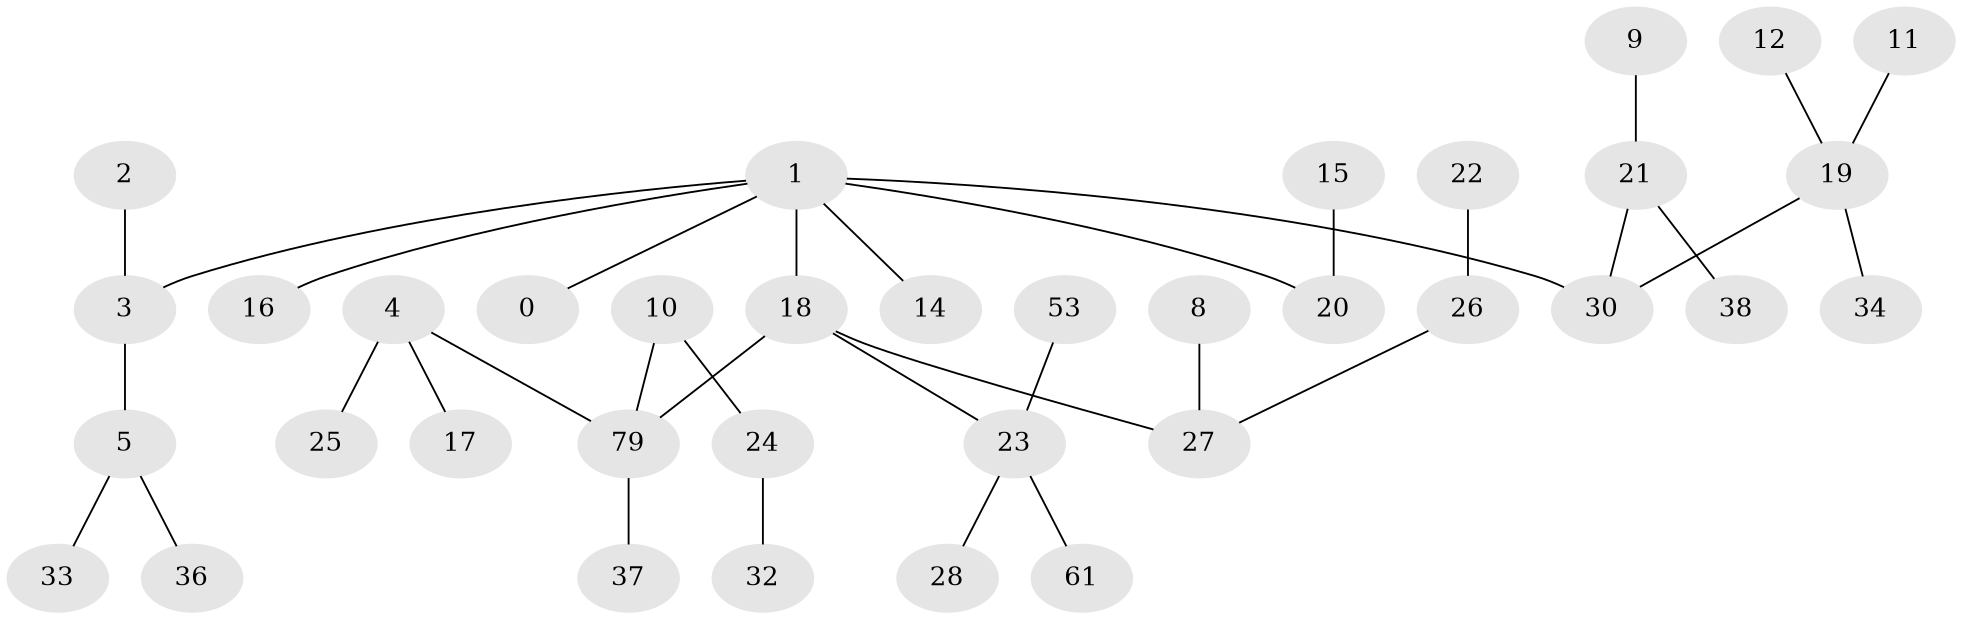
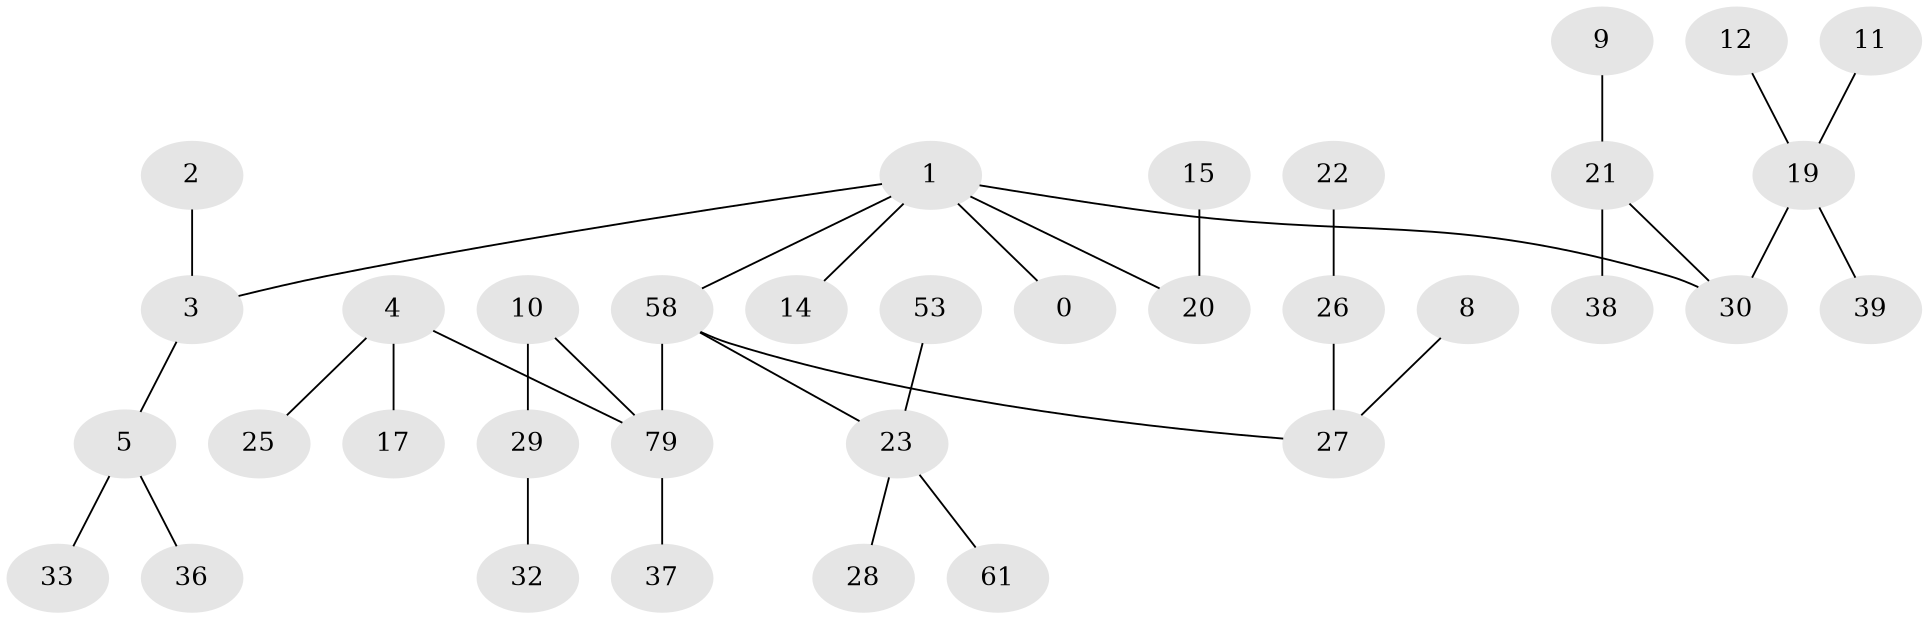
(259, 310) -> none
(796, 310) -> (662, 310)
(1871, 310) -> (1871, 310)
(763, 444) -> (528, 444)
